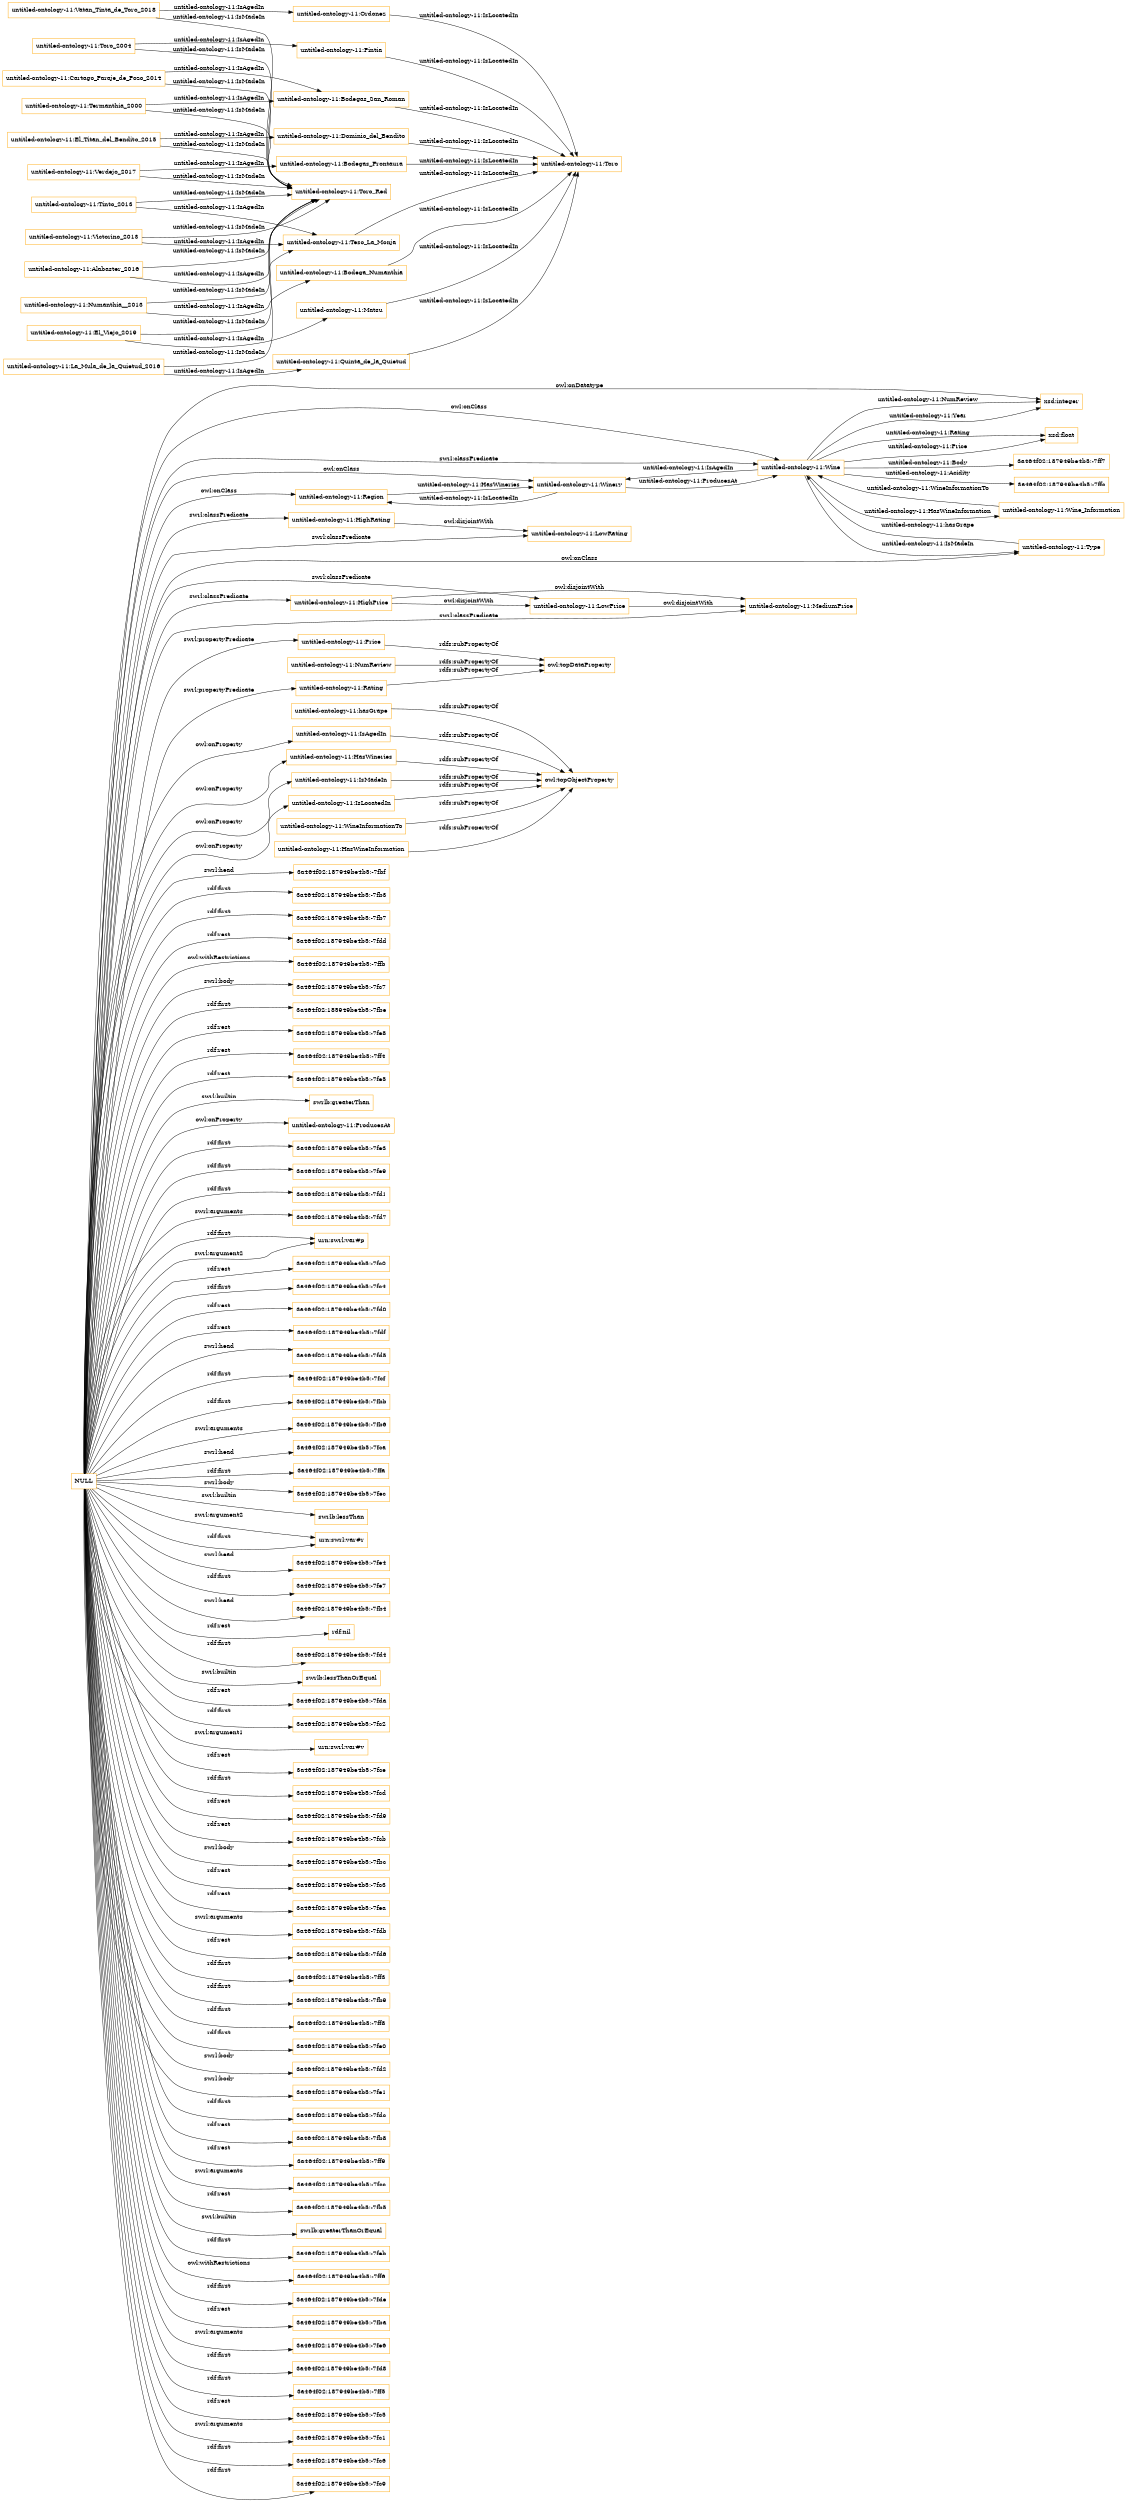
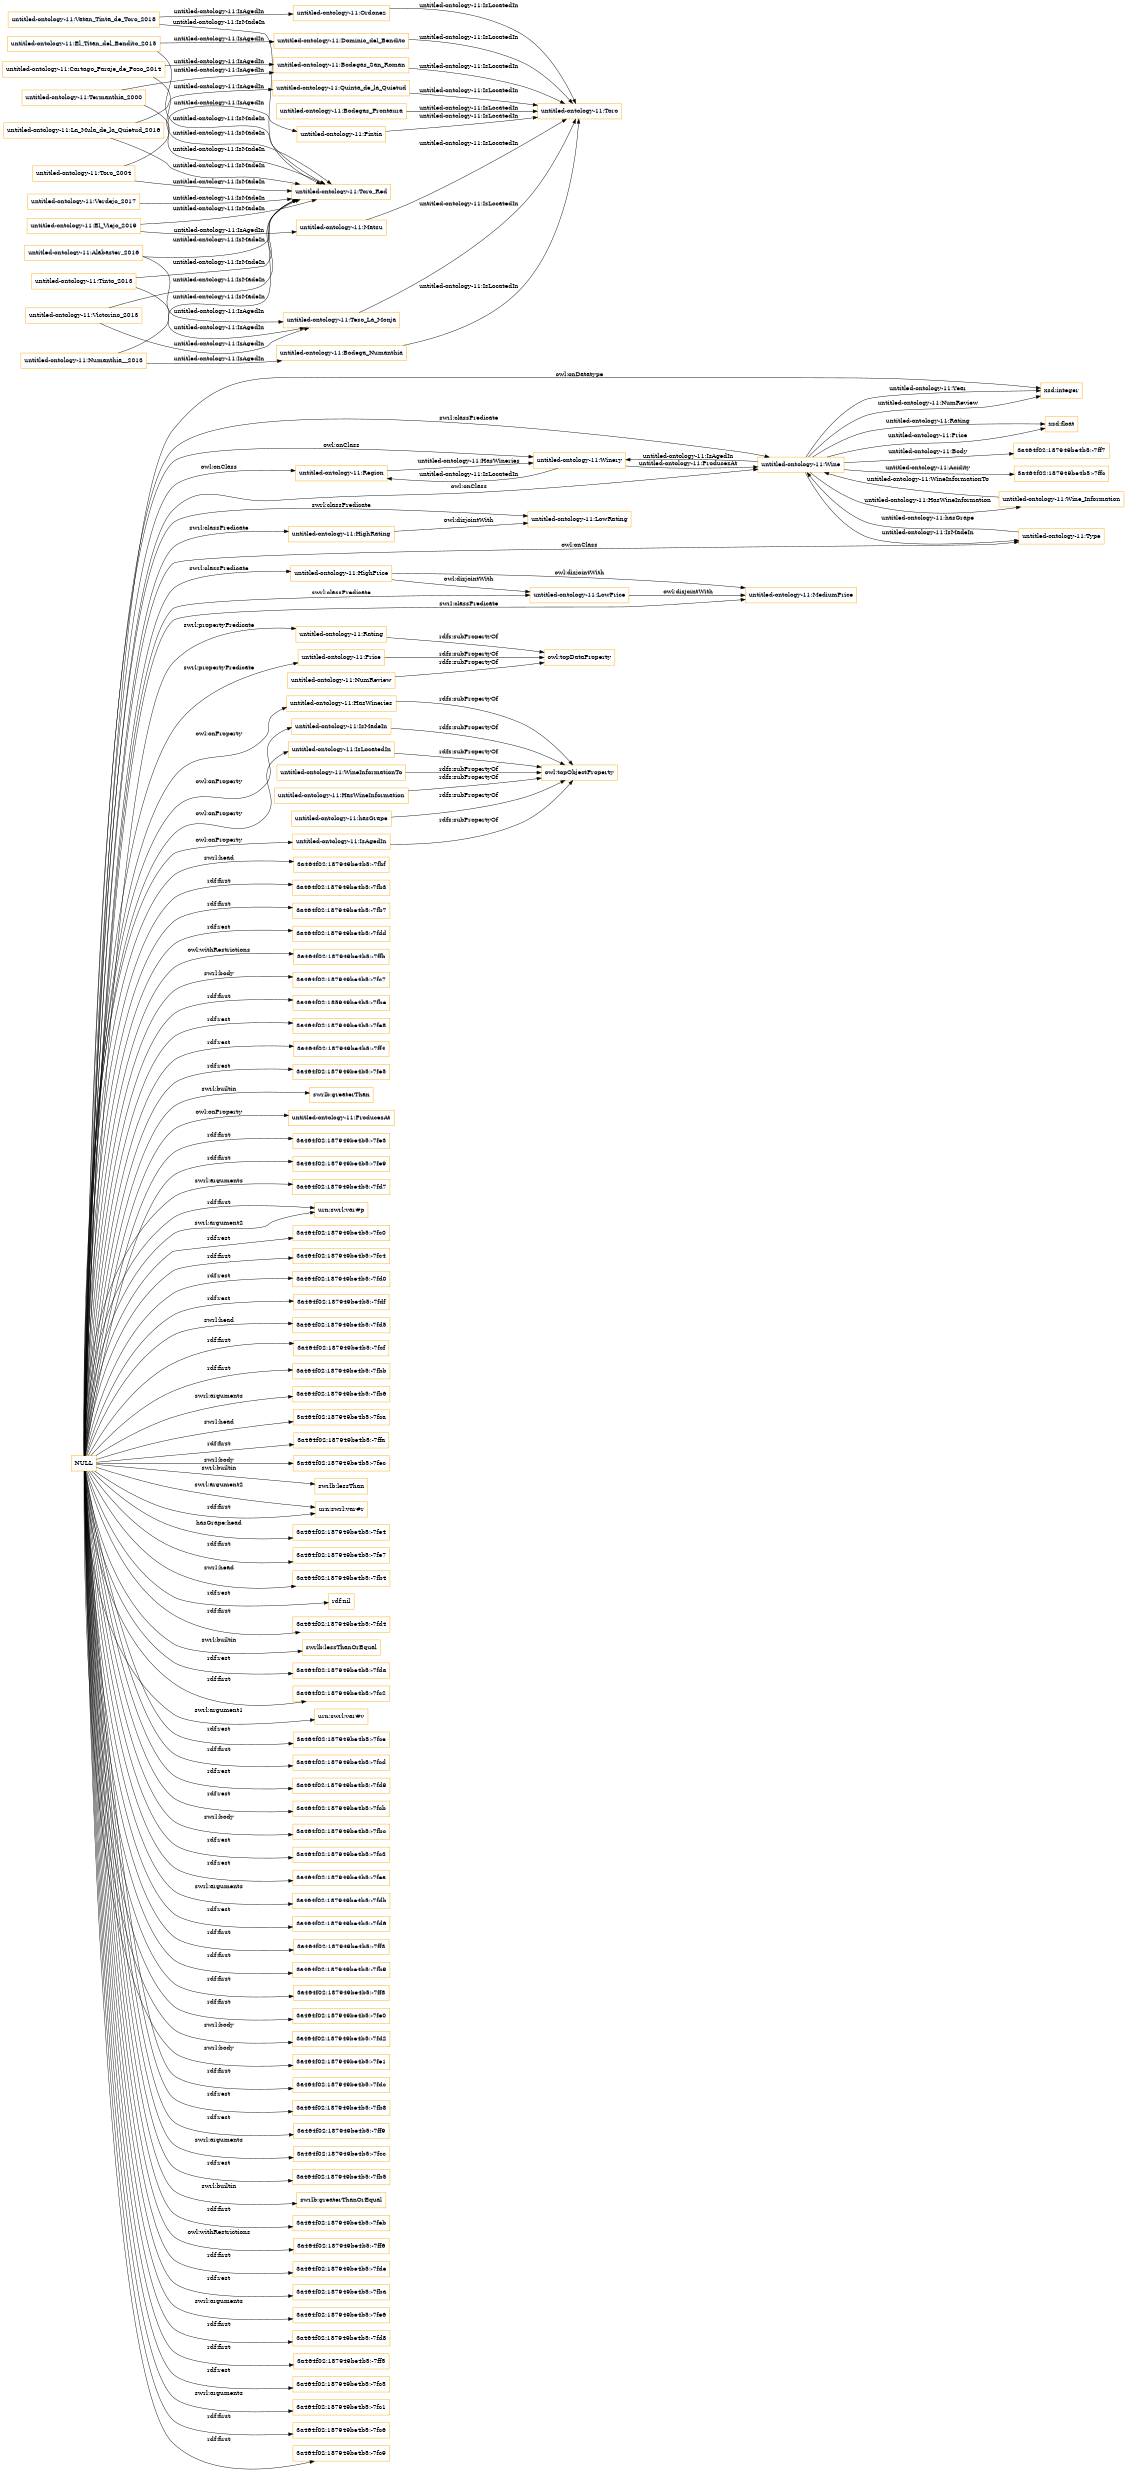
(206, 168) -> none
(341, 1195) -> none
(219, 1555) -> (219, 1523)
